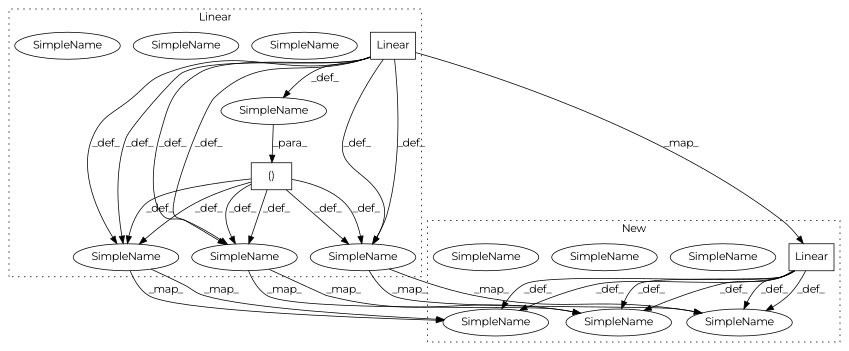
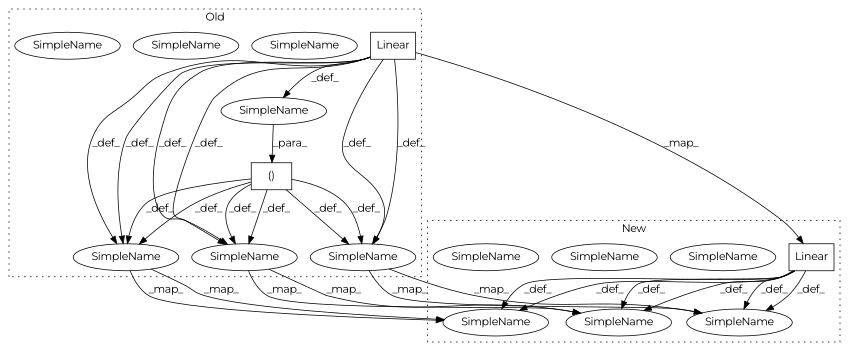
(215, 18) -> (215, 18)
